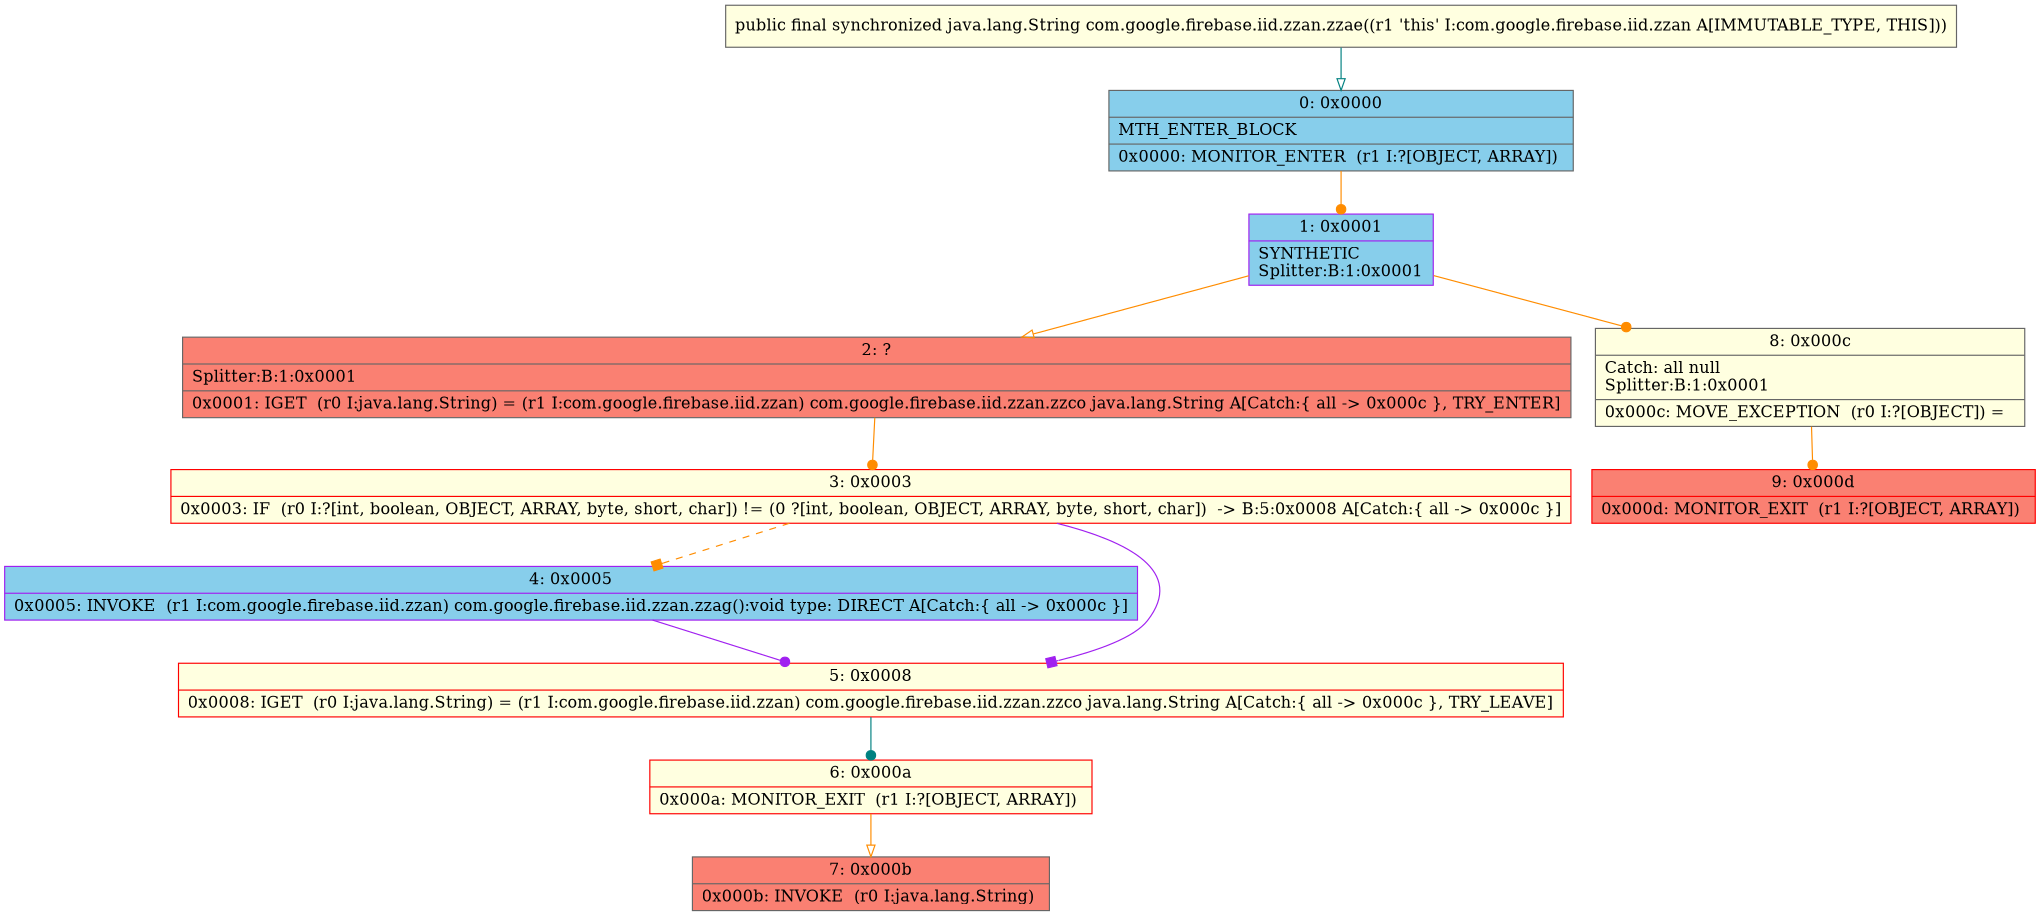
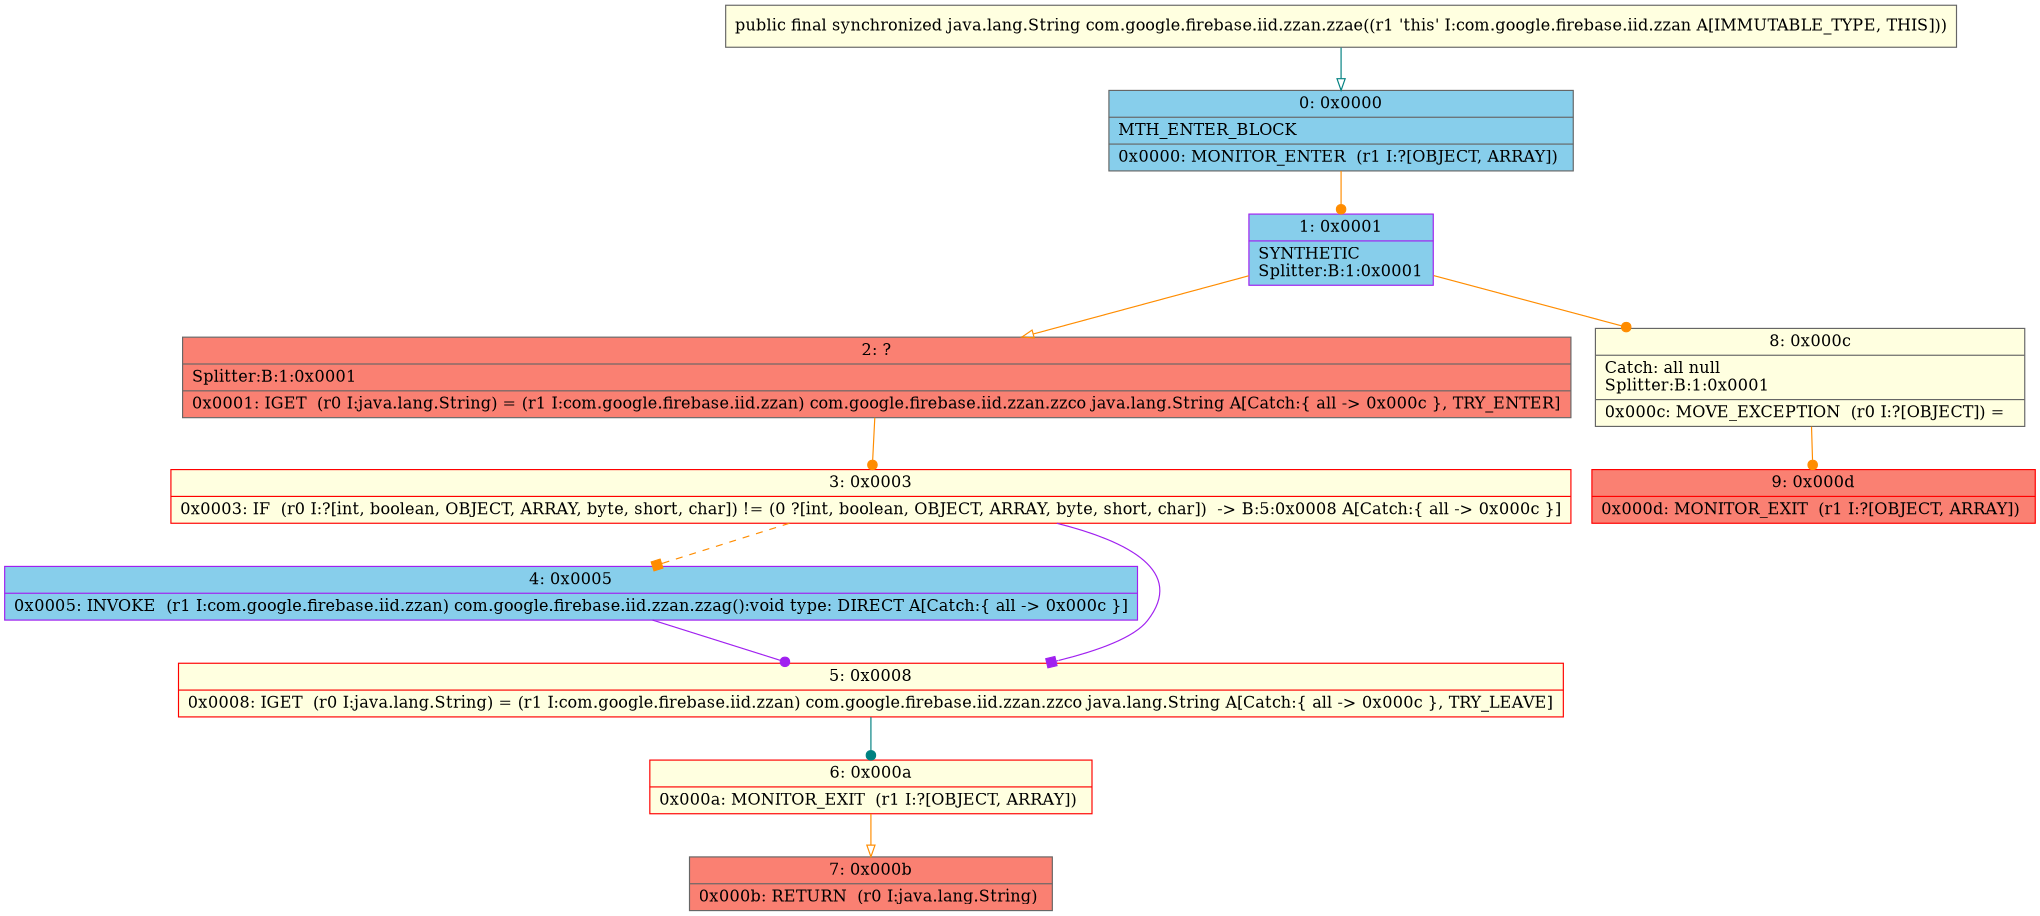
(871, 897) -> (871, 897)
